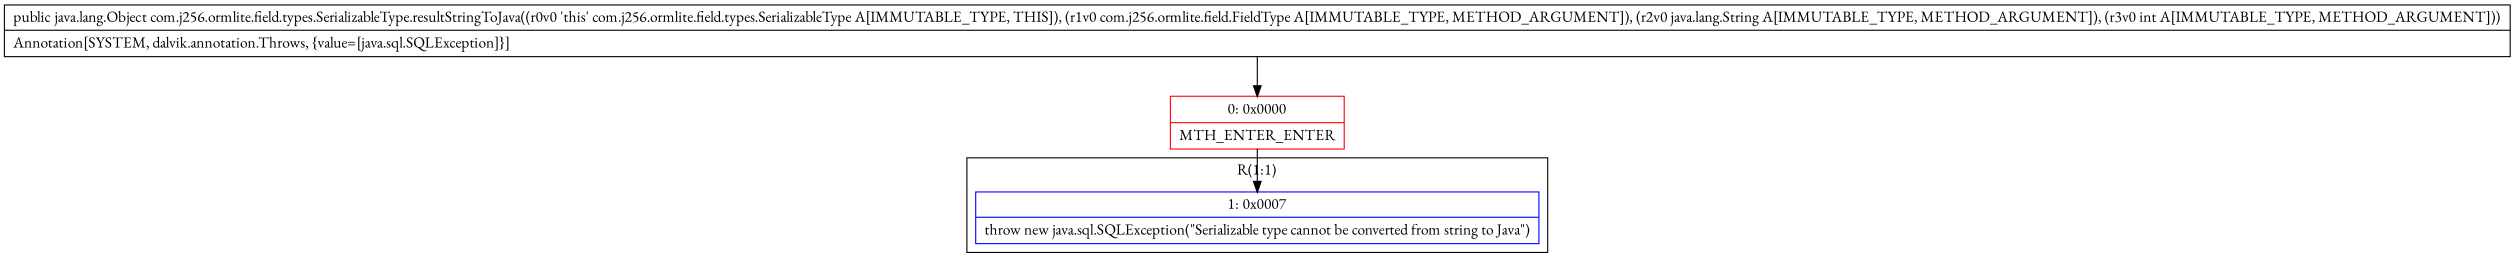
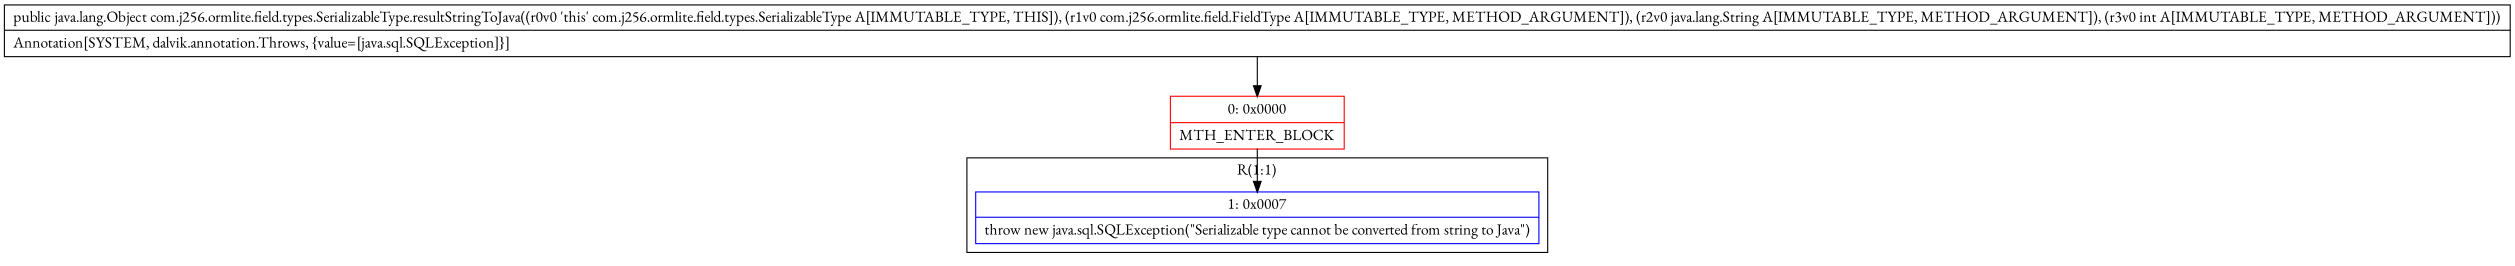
(1257, 135) -> (1257, 135)
